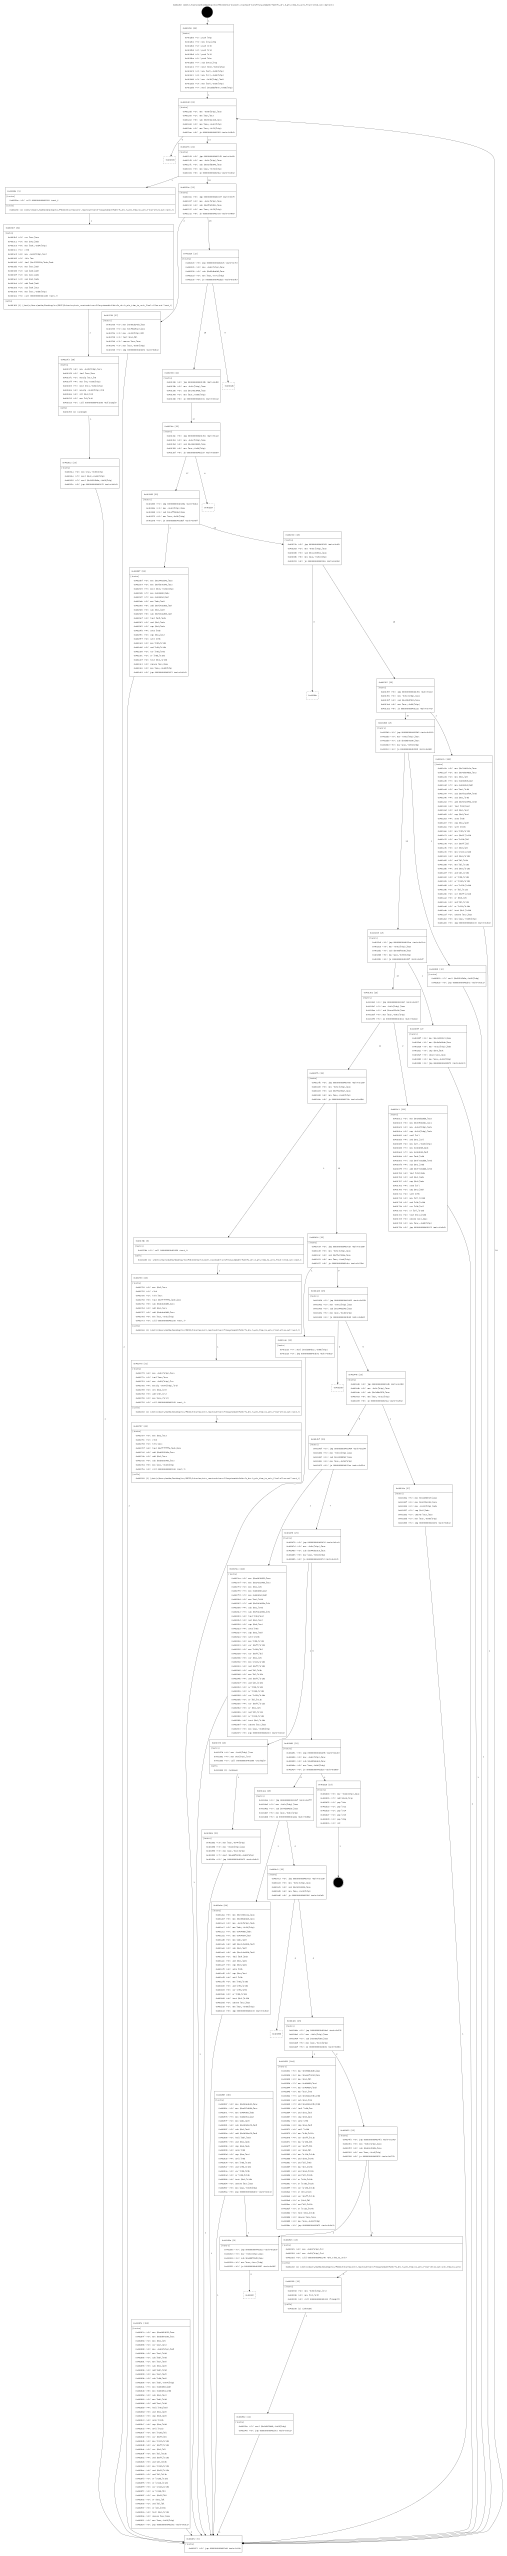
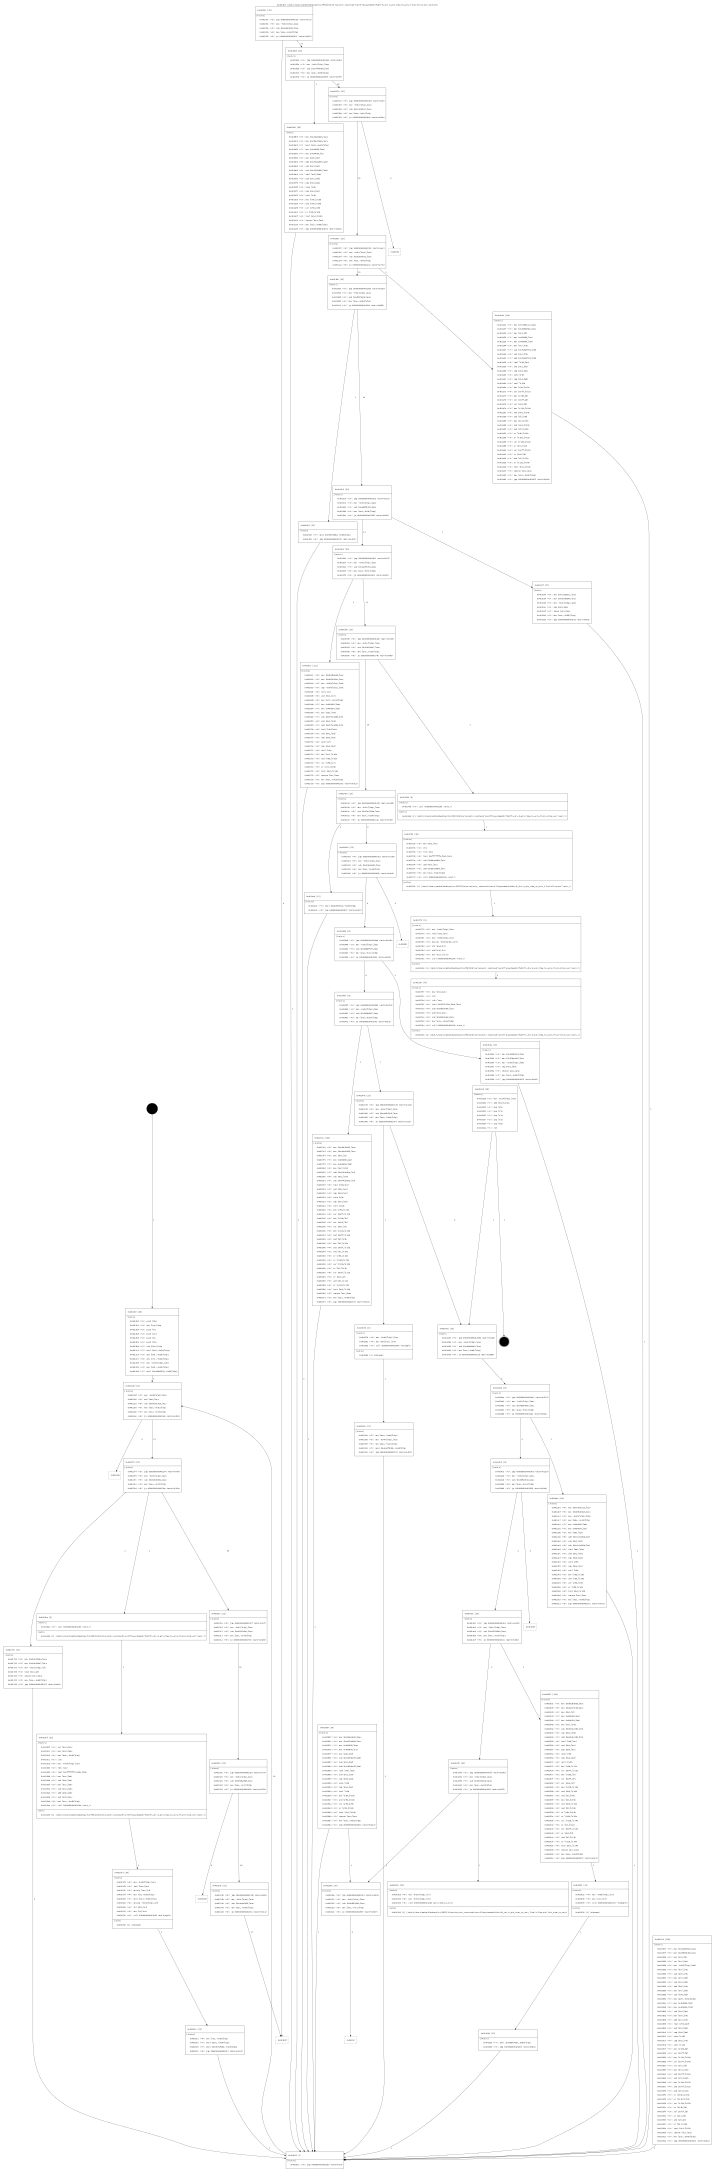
(178, 272) -> (61, 1558)
(191, 412) -> (262, 1975)
(323, 1777) -> (481, 1228)
(343, 2274) -> (593, 1871)
